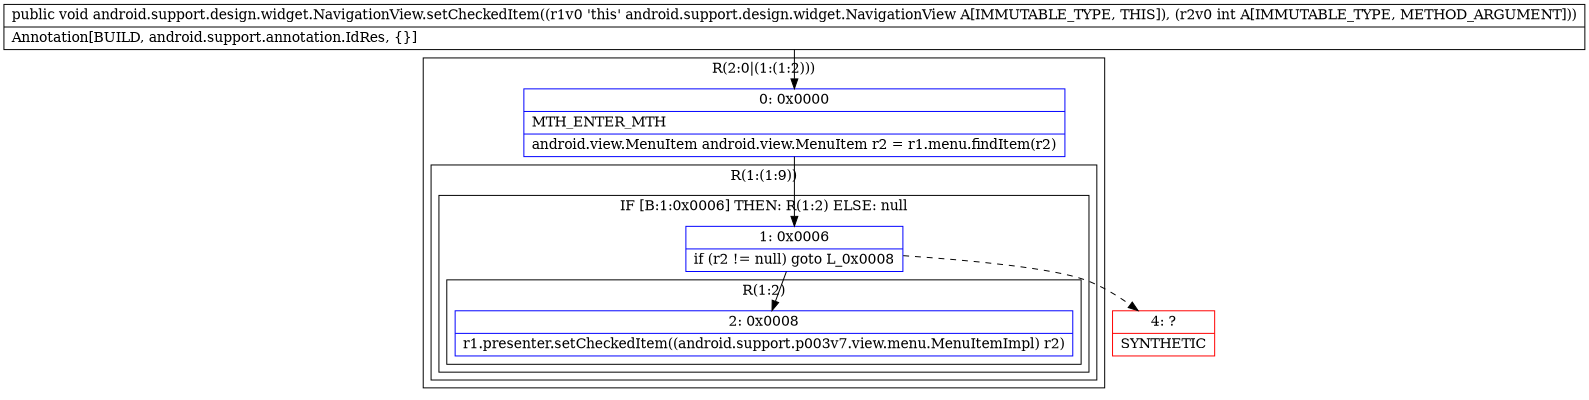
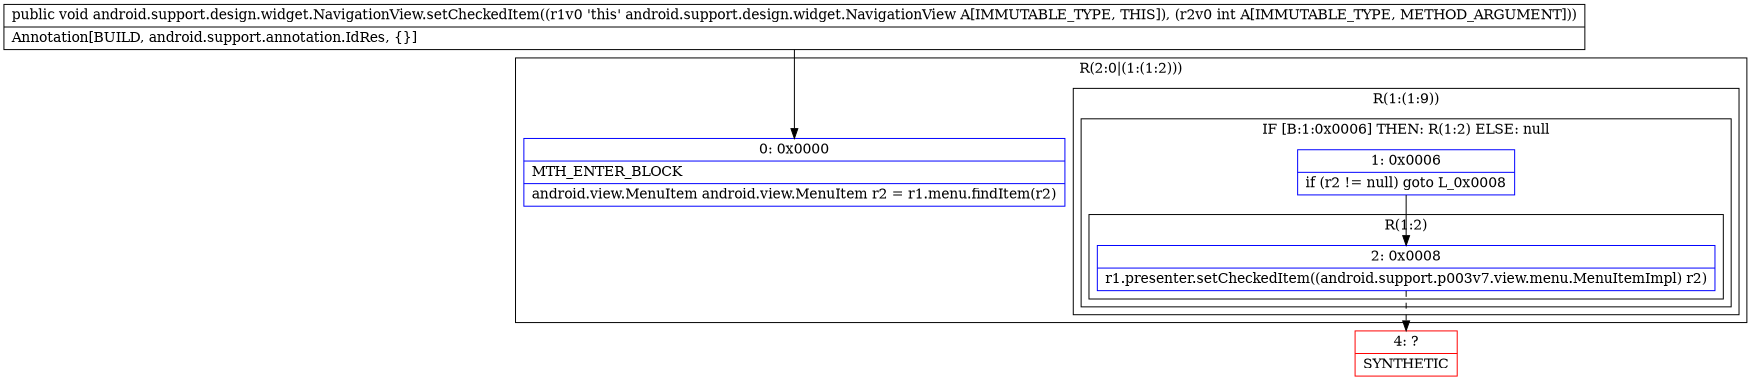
(599, 122) -> (607, 172)
(794, 187) -> none
(1020, 267) -> (1406, 306)
